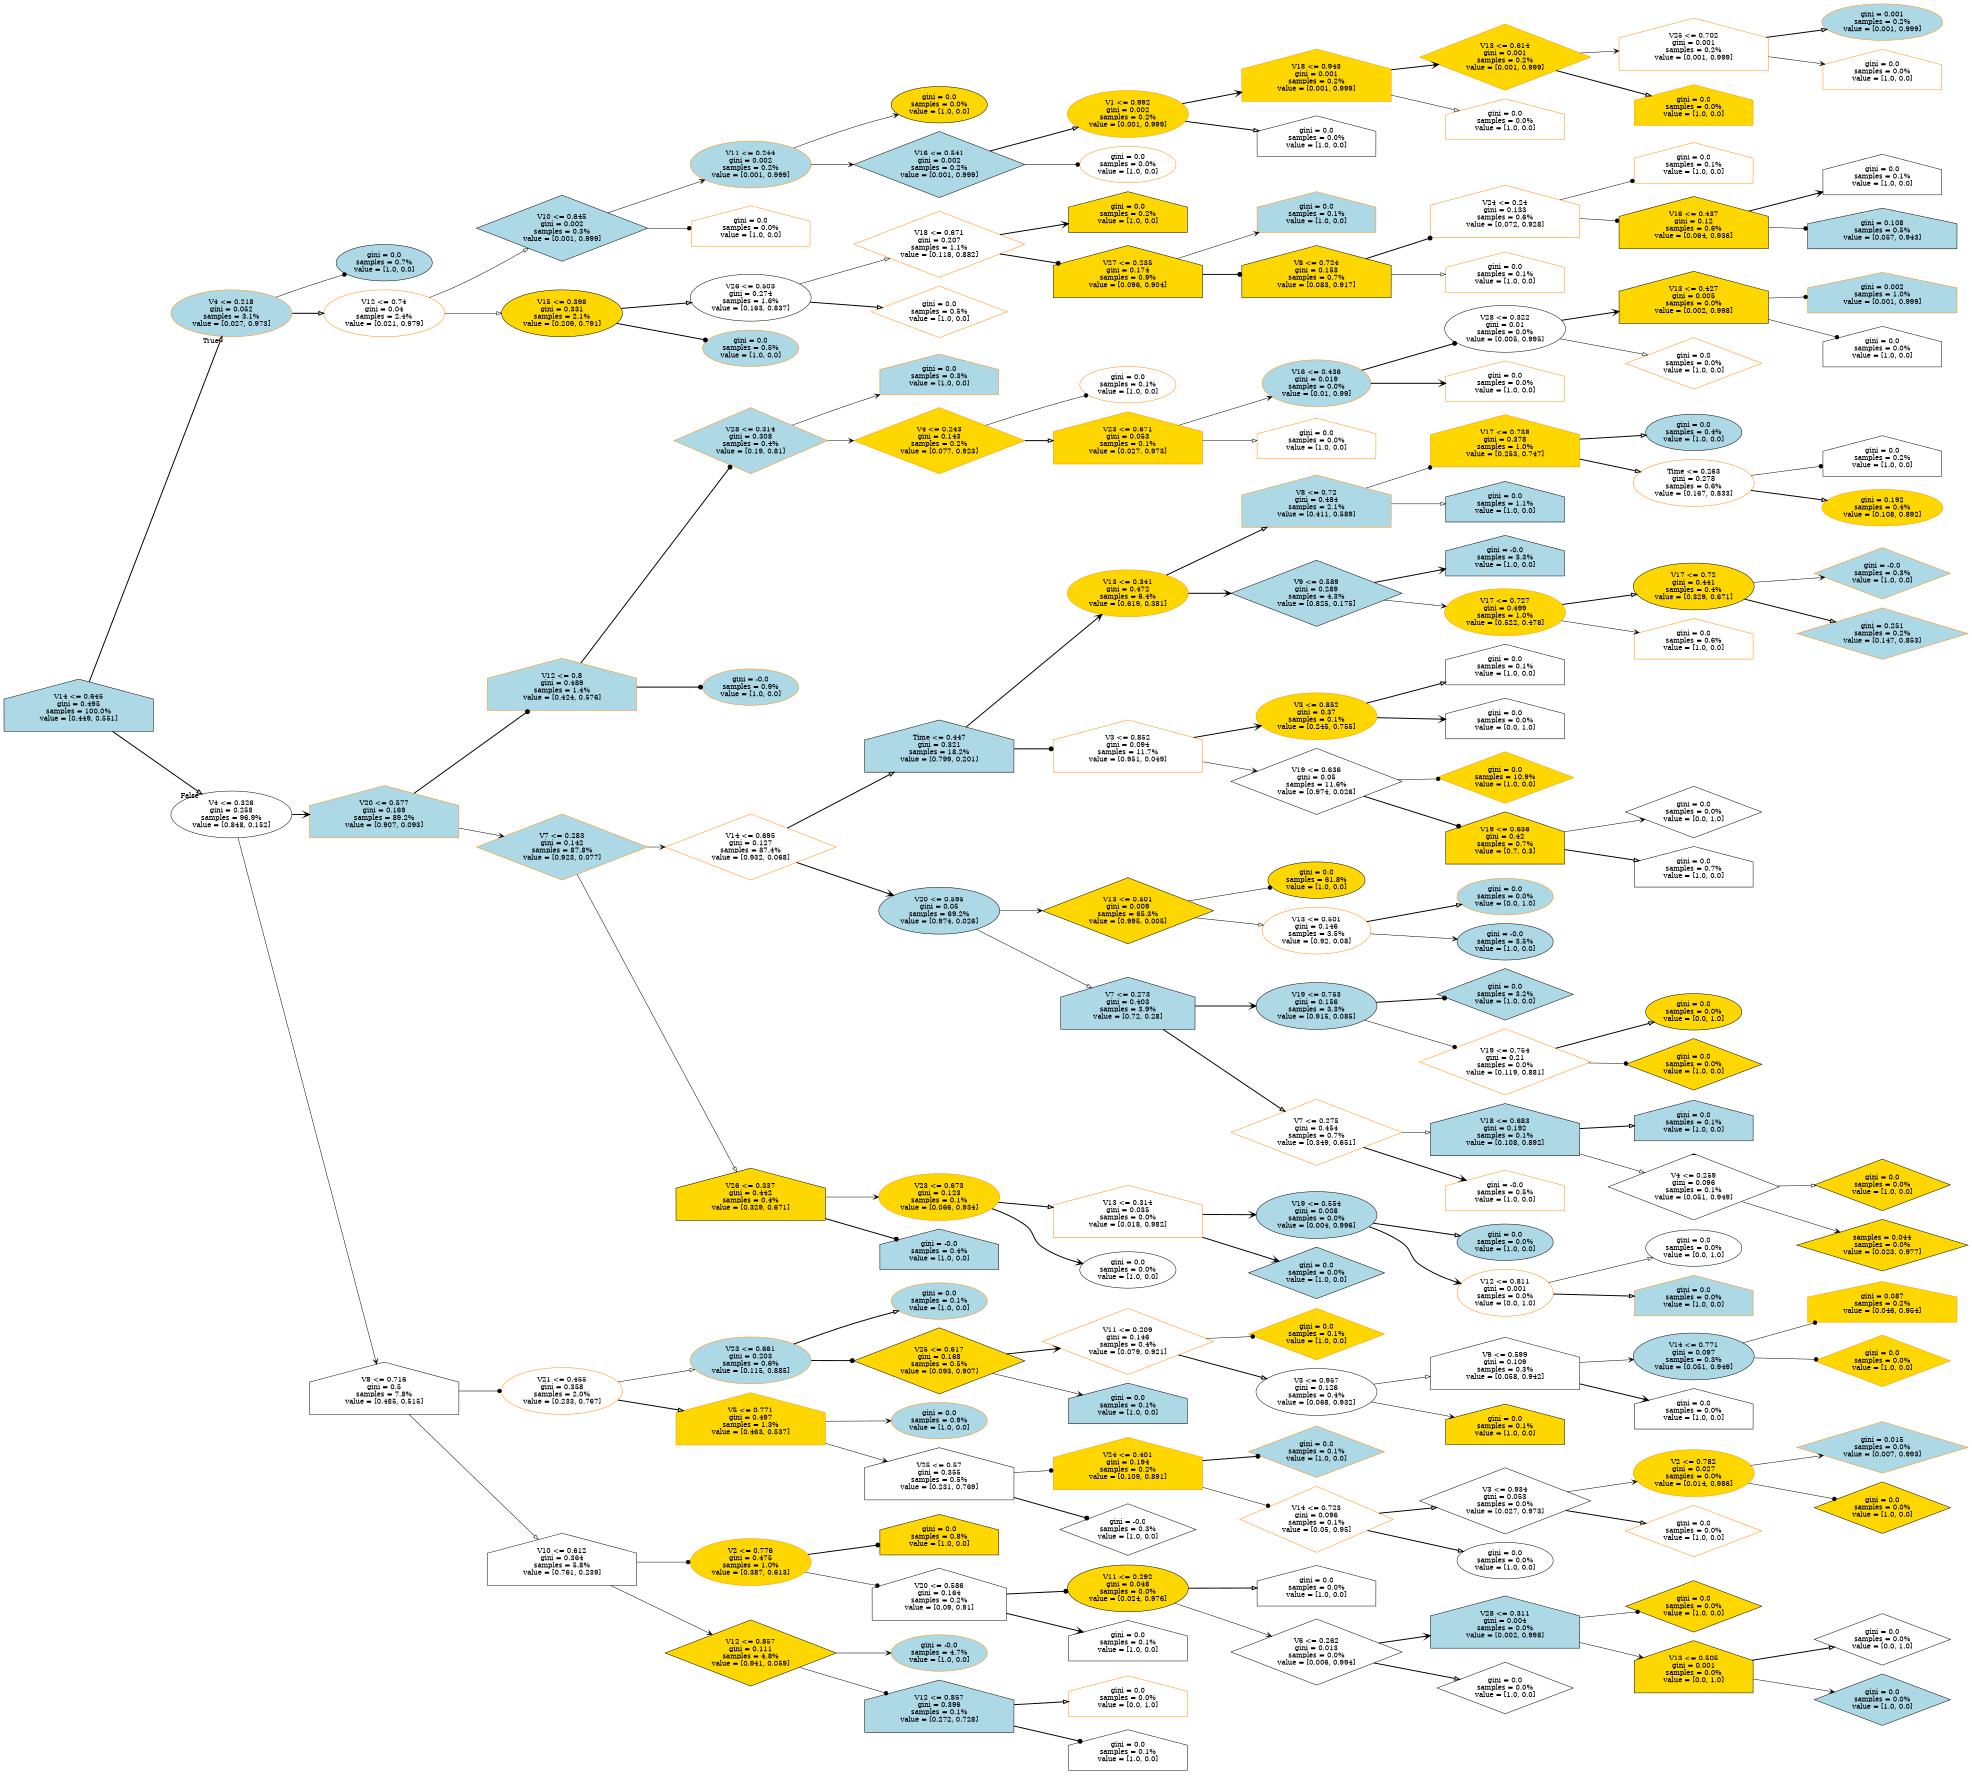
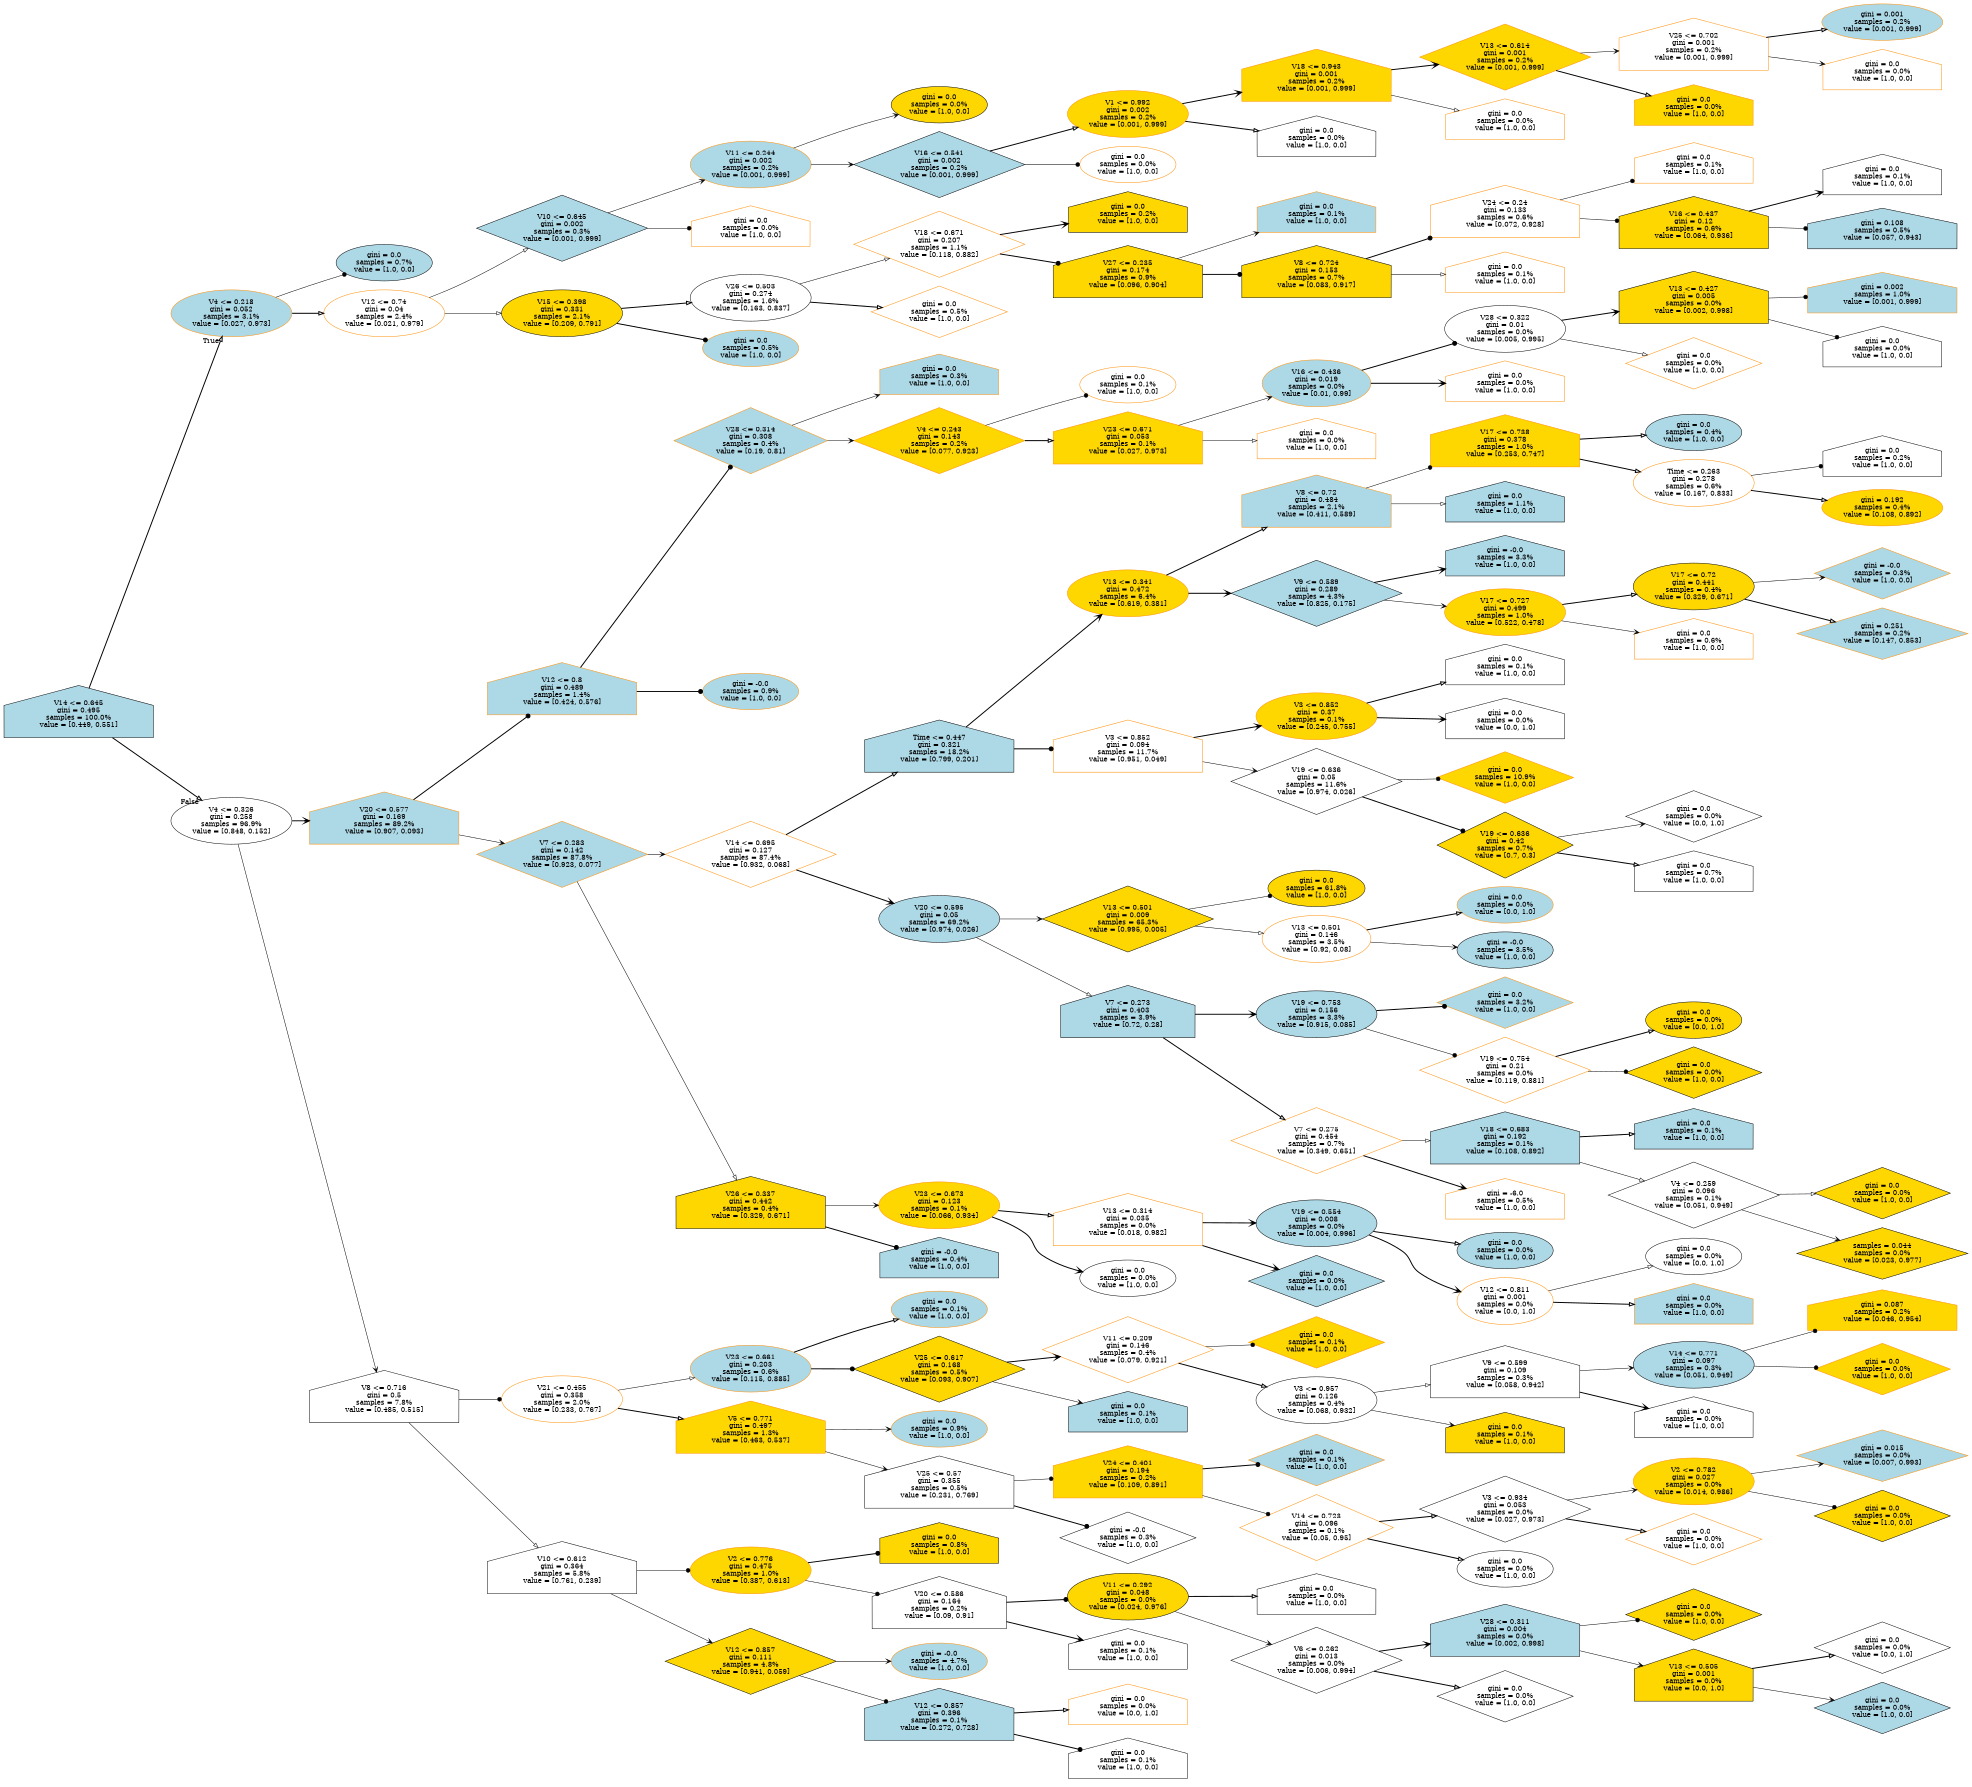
(1505, 841) -> (1505, 845)
(1505, 994) -> (1505, 1003)
(1505, 1193) -> (1505, 1201)
